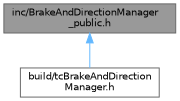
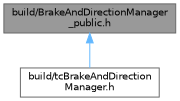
(90, 18) -> (90, 18)
